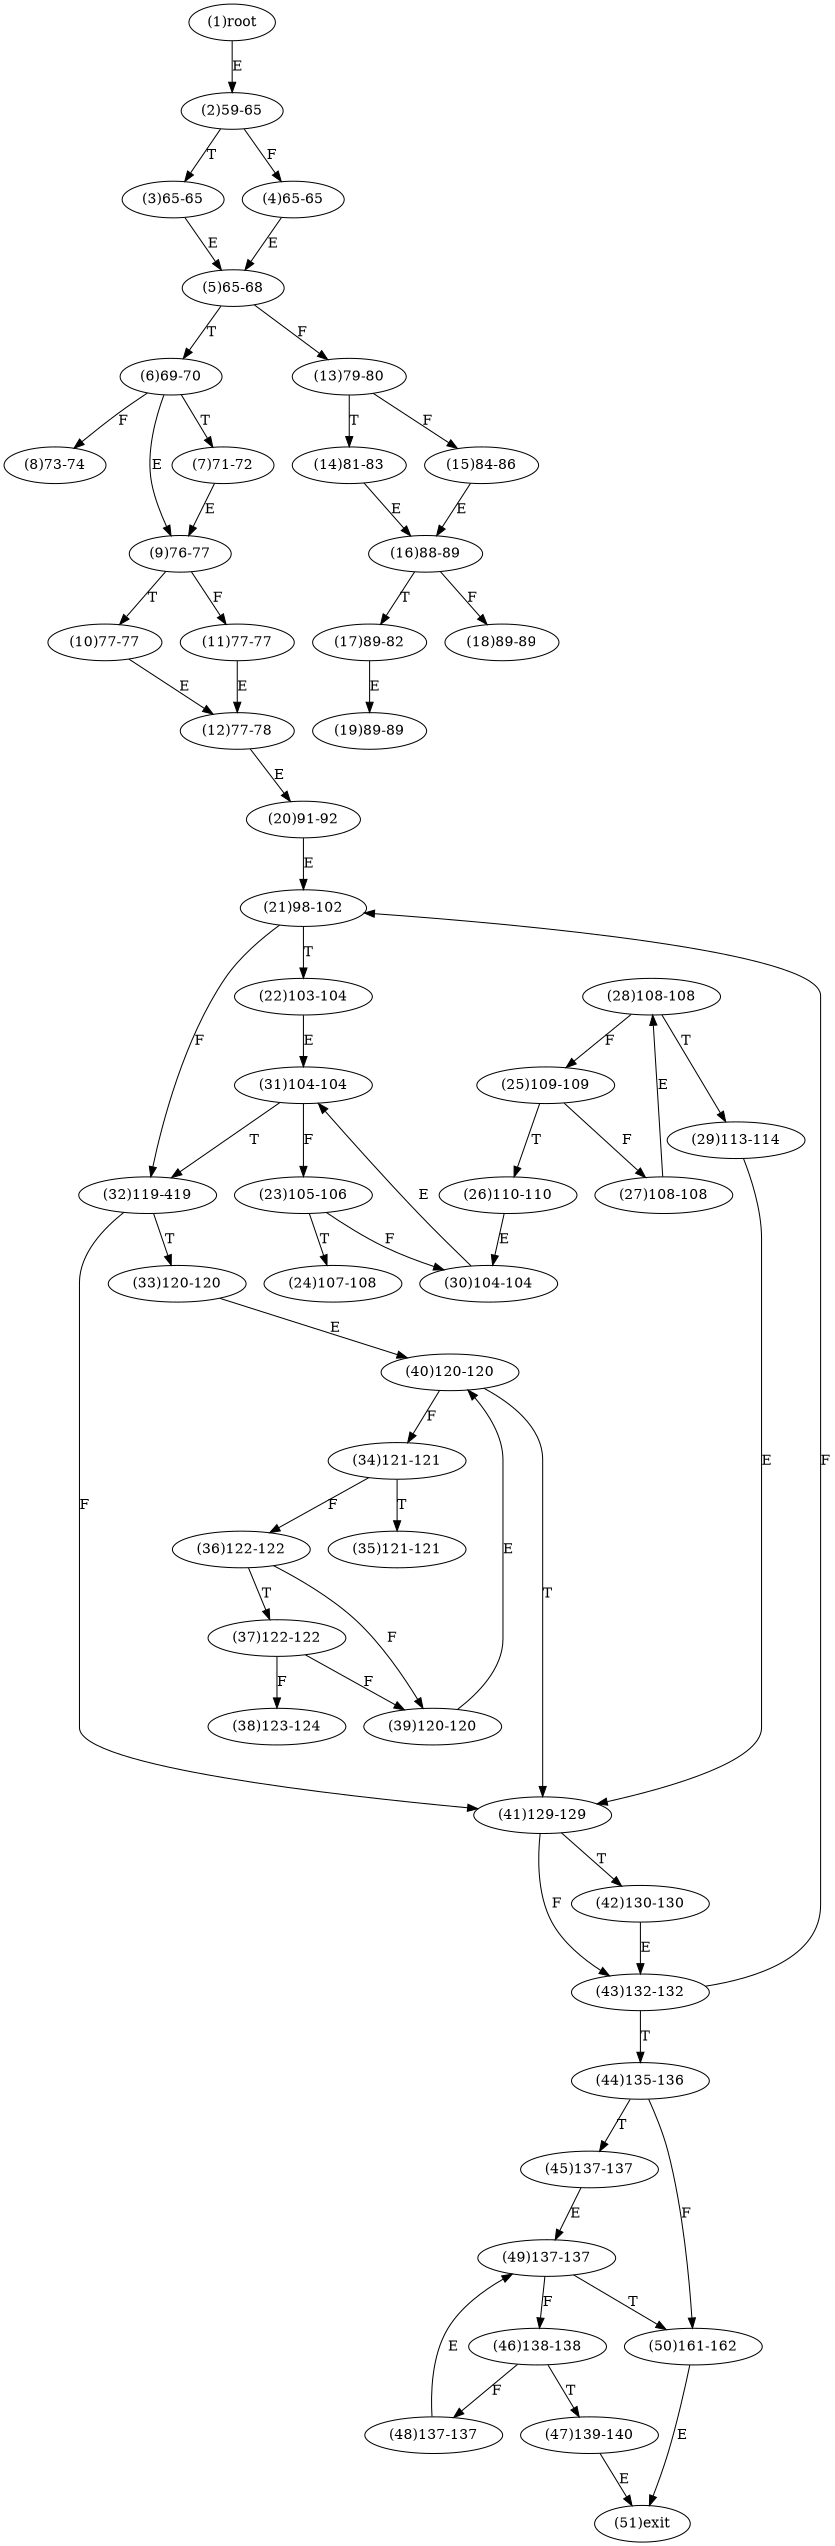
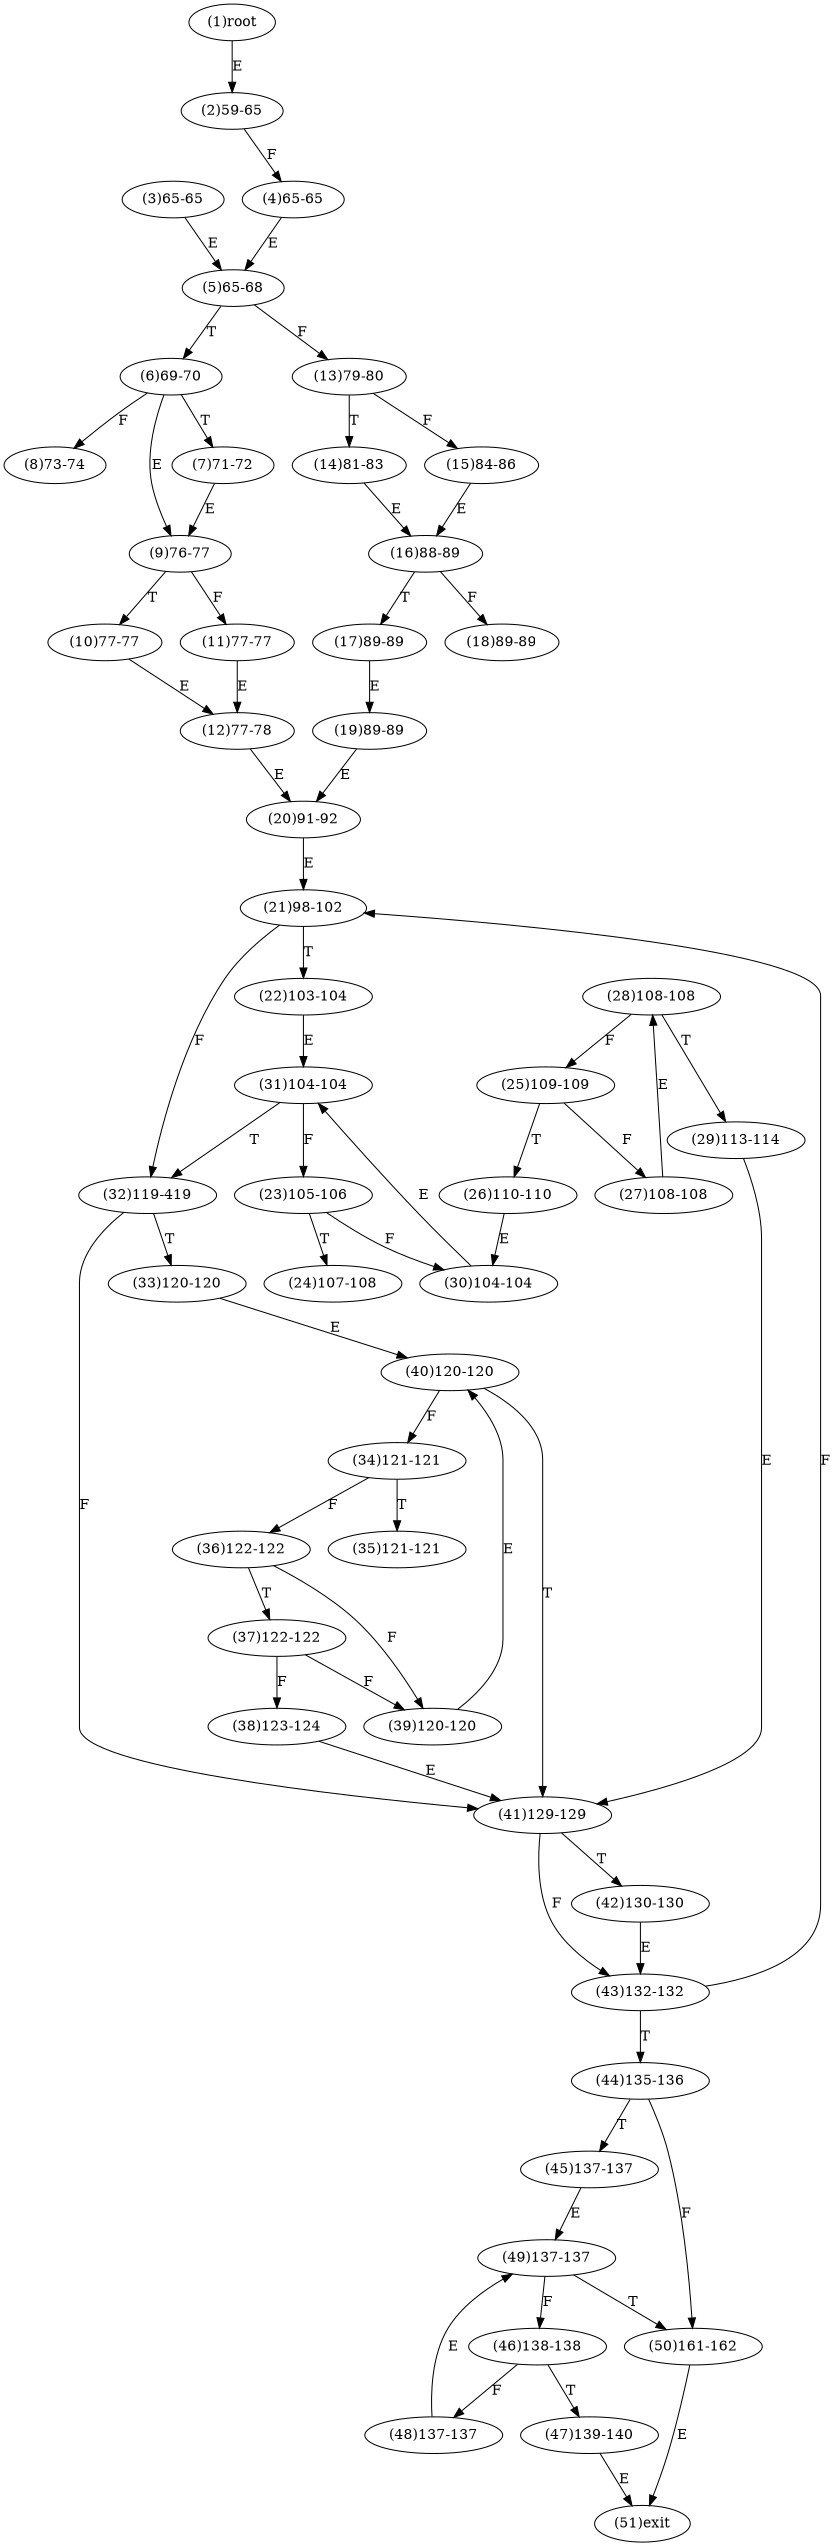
(206, 151) -> none
(370, 642) -> (370, 642)
none -> (340, 771)
none -> (405, 1769)
